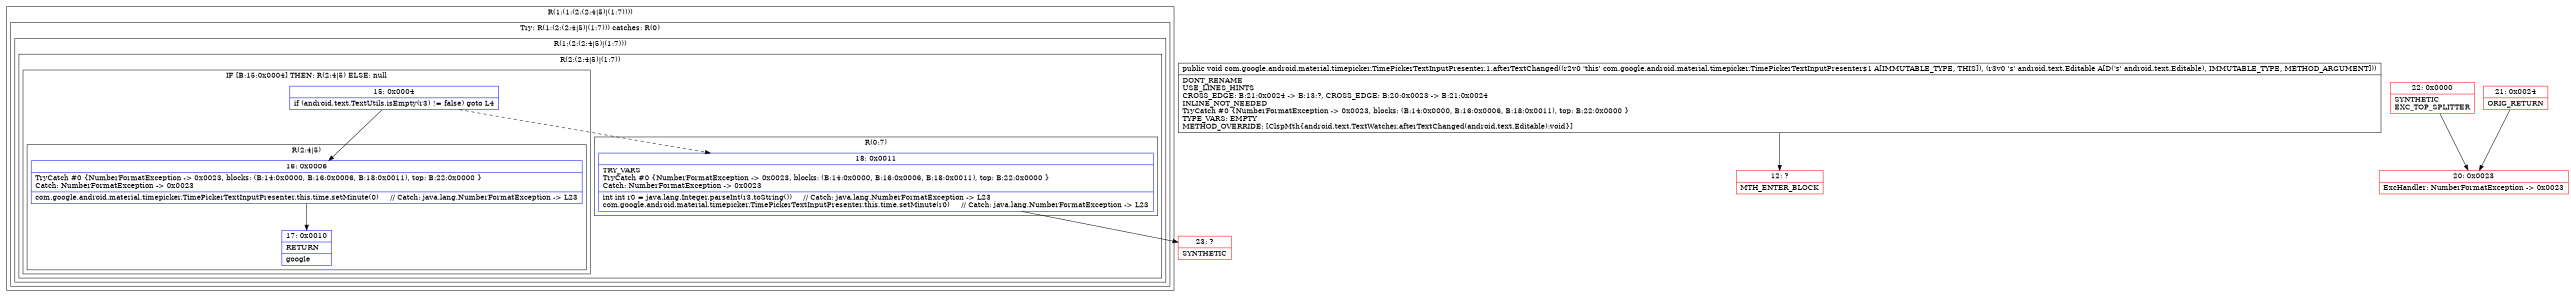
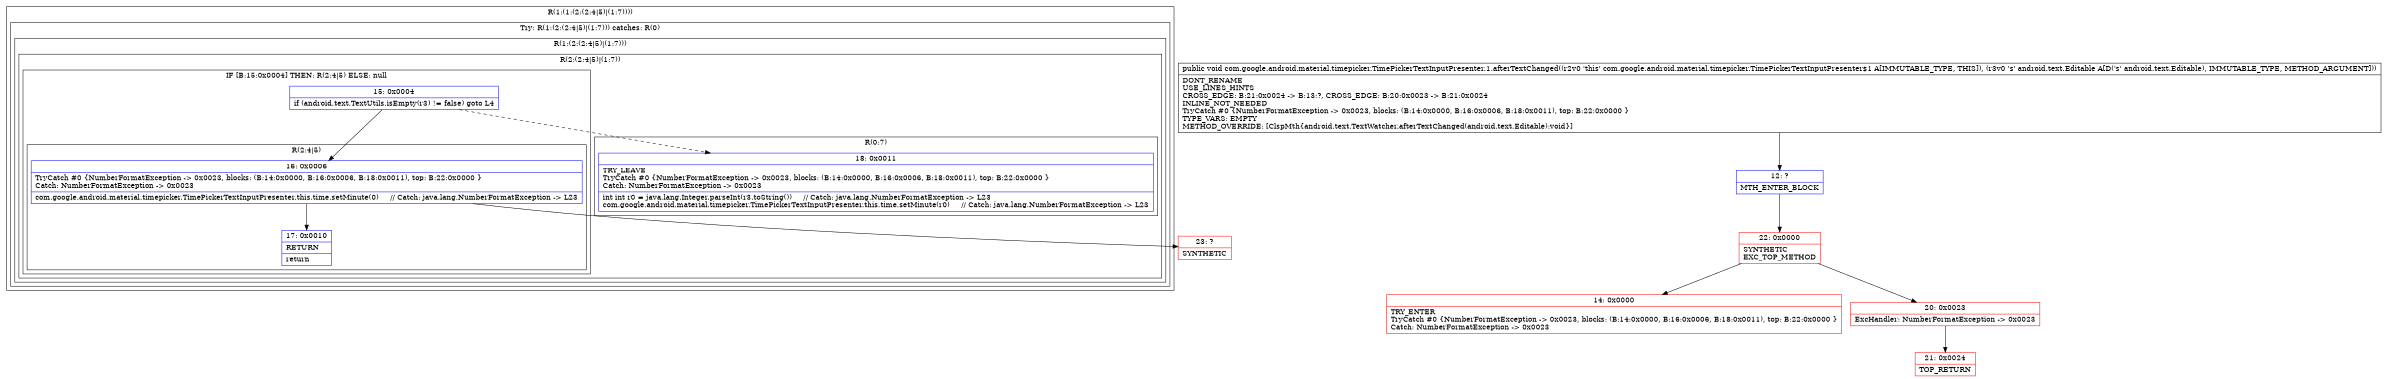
(2516, 103) -> (1945, 370)
(2432, 107) -> (1780, 257)
(2496, 138) -> (1945, 336)
(622, 170) -> (625, 170)
(1780, 182) -> (1780, 182)
none -> (1780, 210)
(1097, 226) -> (822, 231)
(298, 259) -> (298, 259)
none -> (1614, 314)
